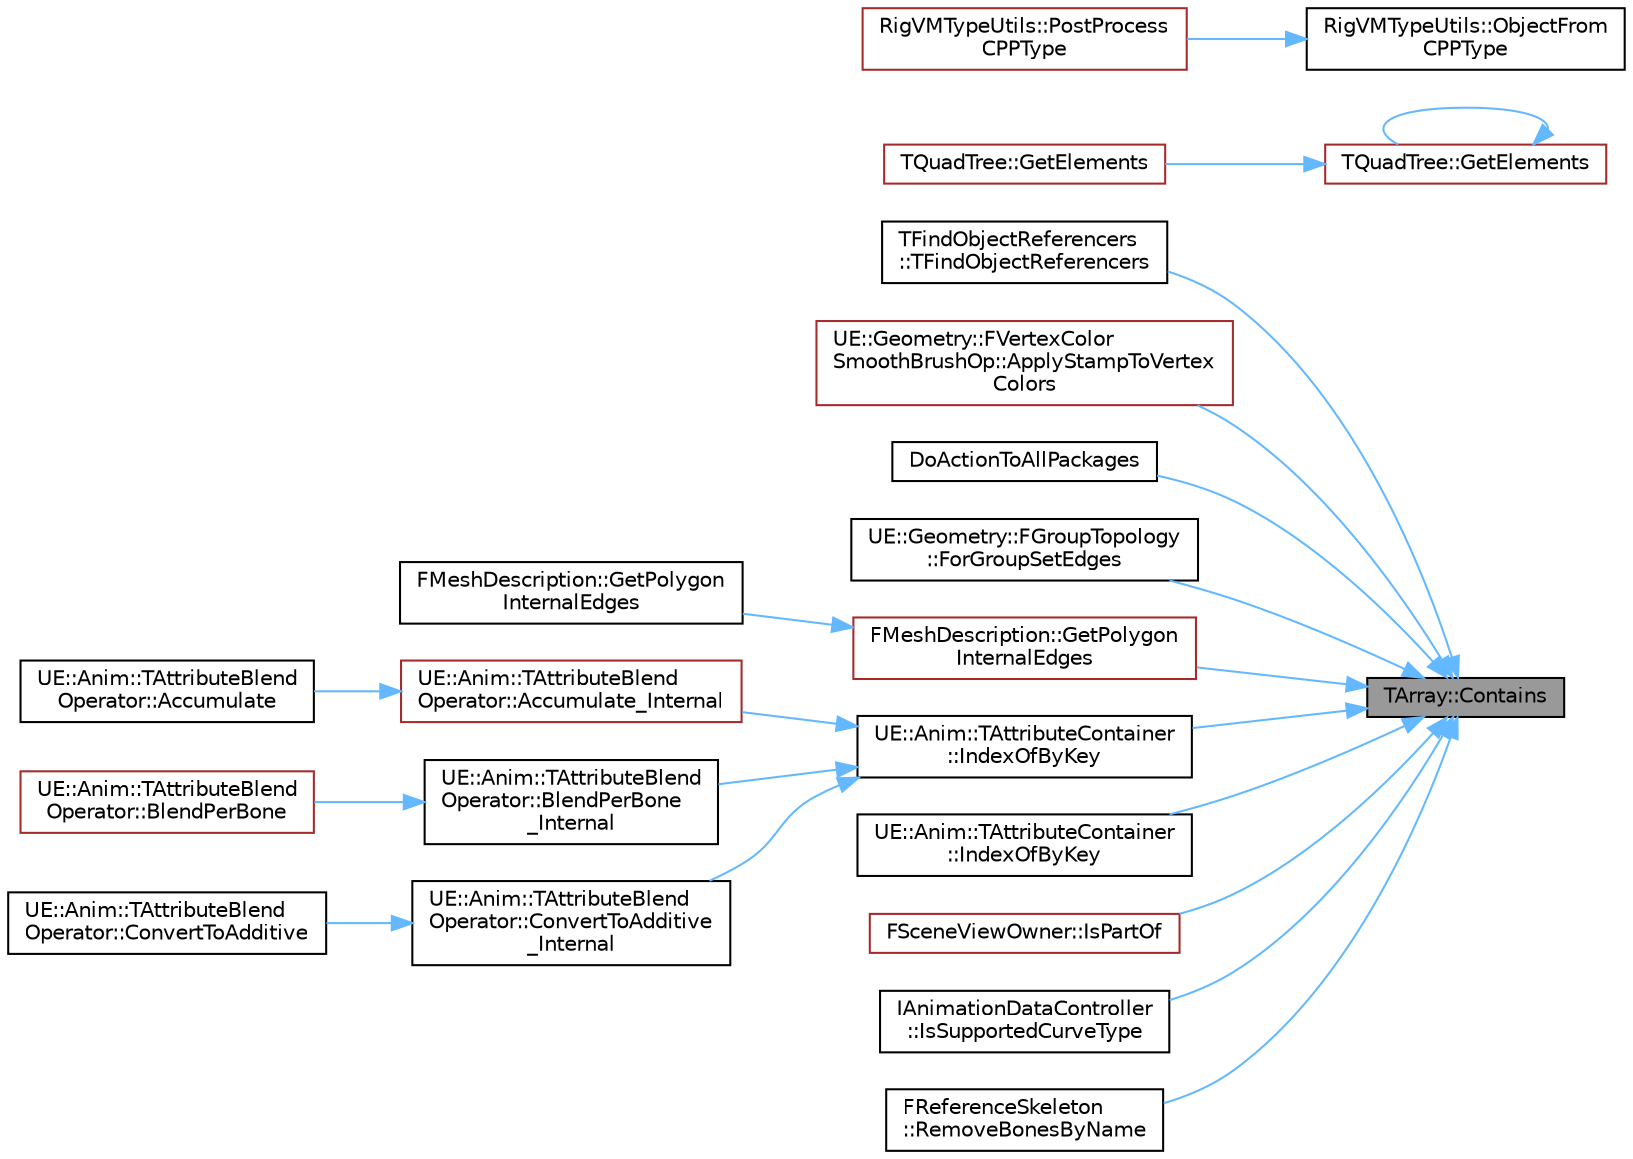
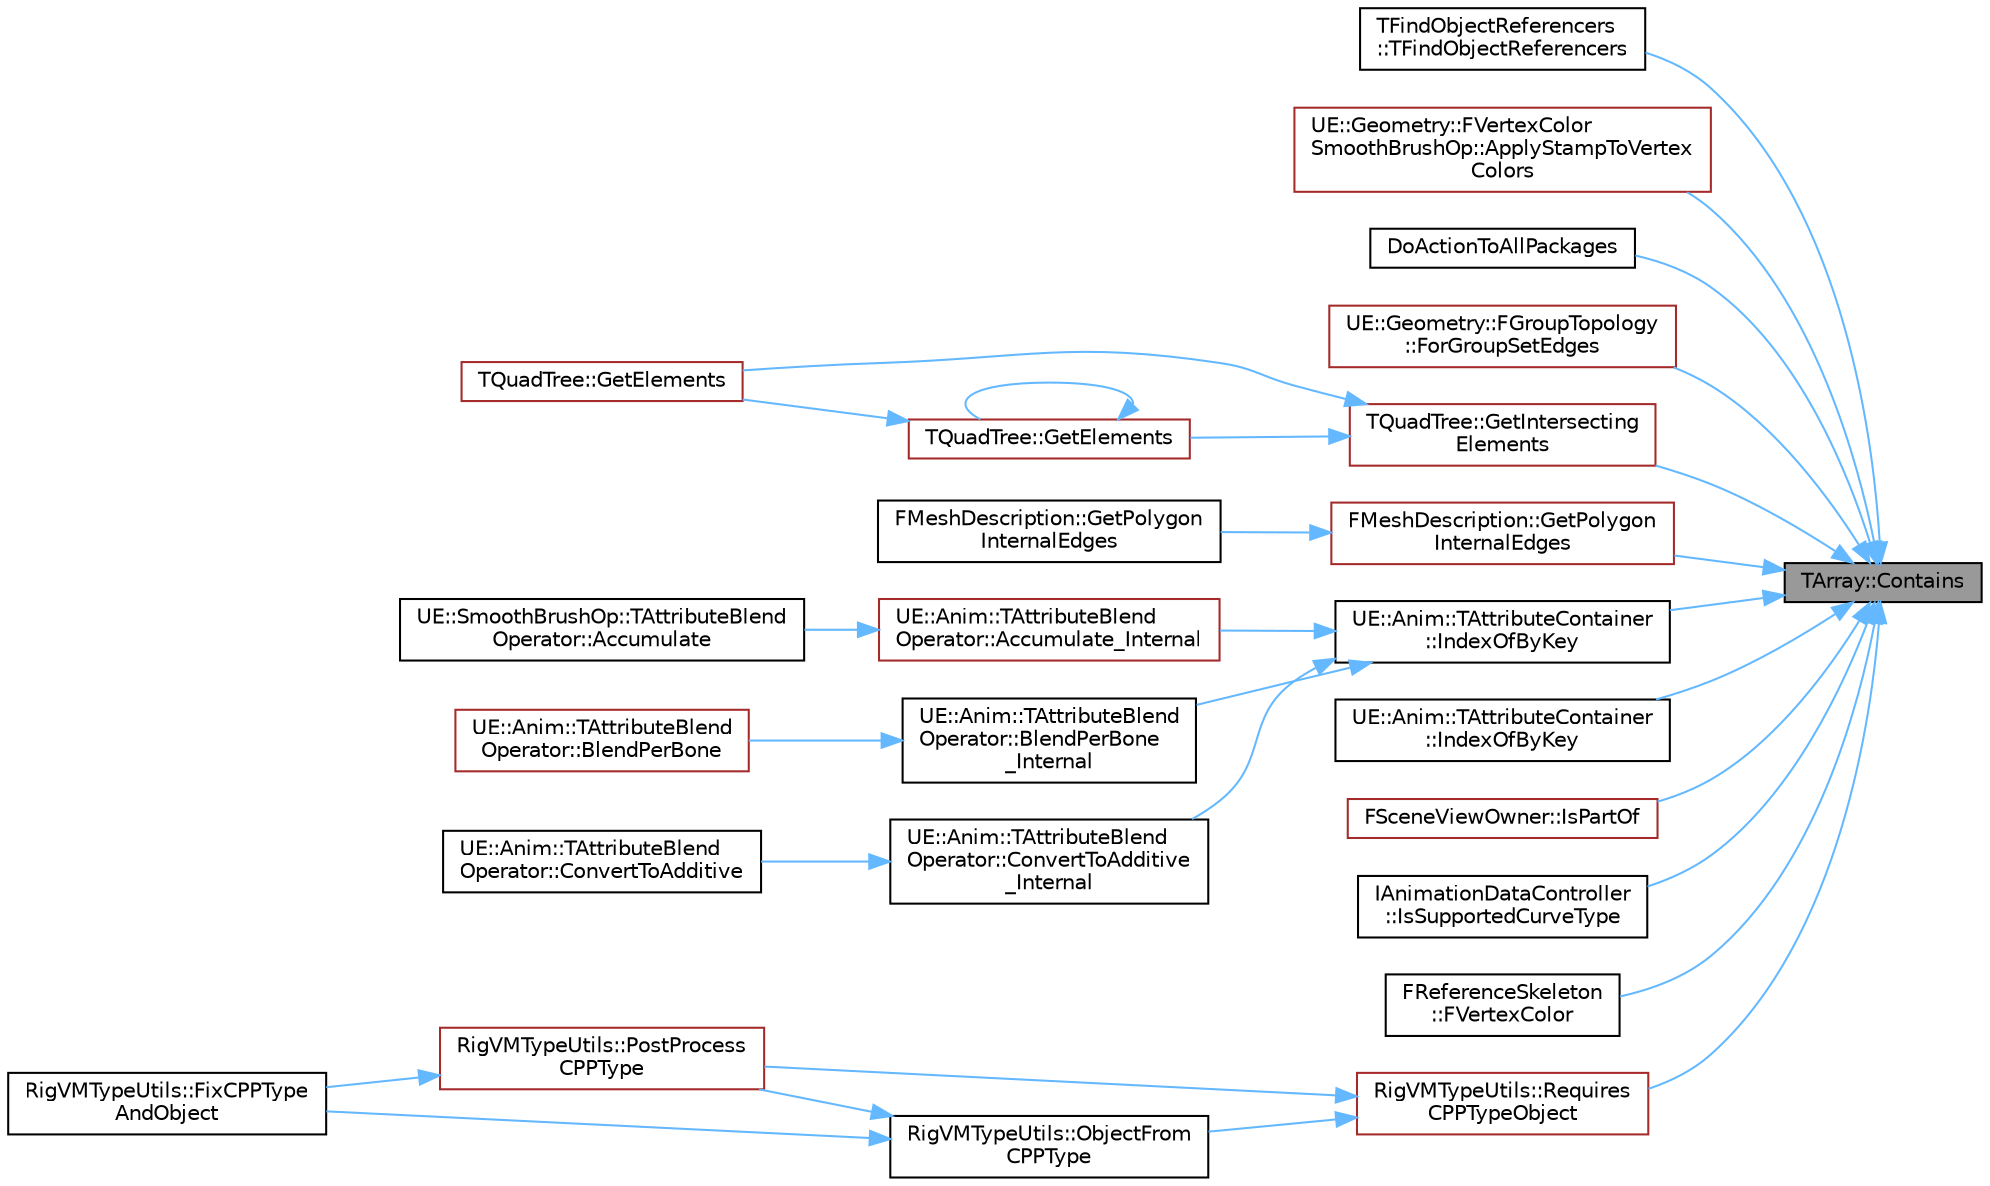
none -> (1503, 435)
(1025, 550) -> (1503, 336)
(167, 691) -> (602, 630)
none -> (167, 1104)
none -> (1503, 1104)
(1025, 1120) -> (1503, 1005)
